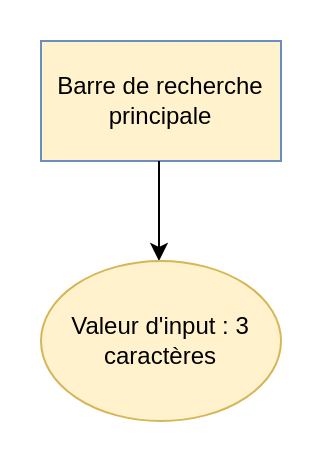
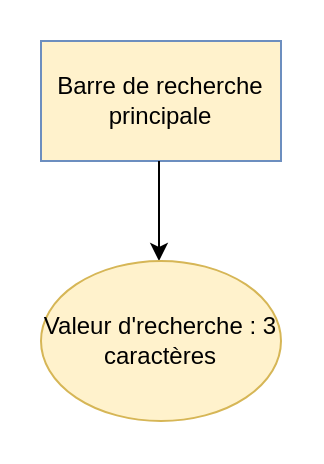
(161, 341) -> (161, 341)
